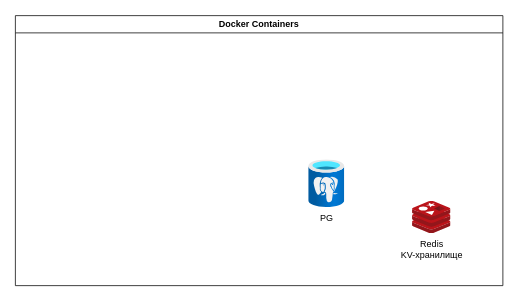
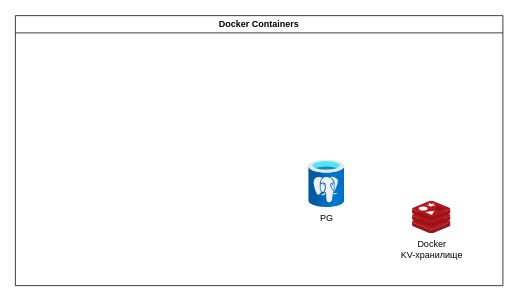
(432, 250) -> (432, 250)
